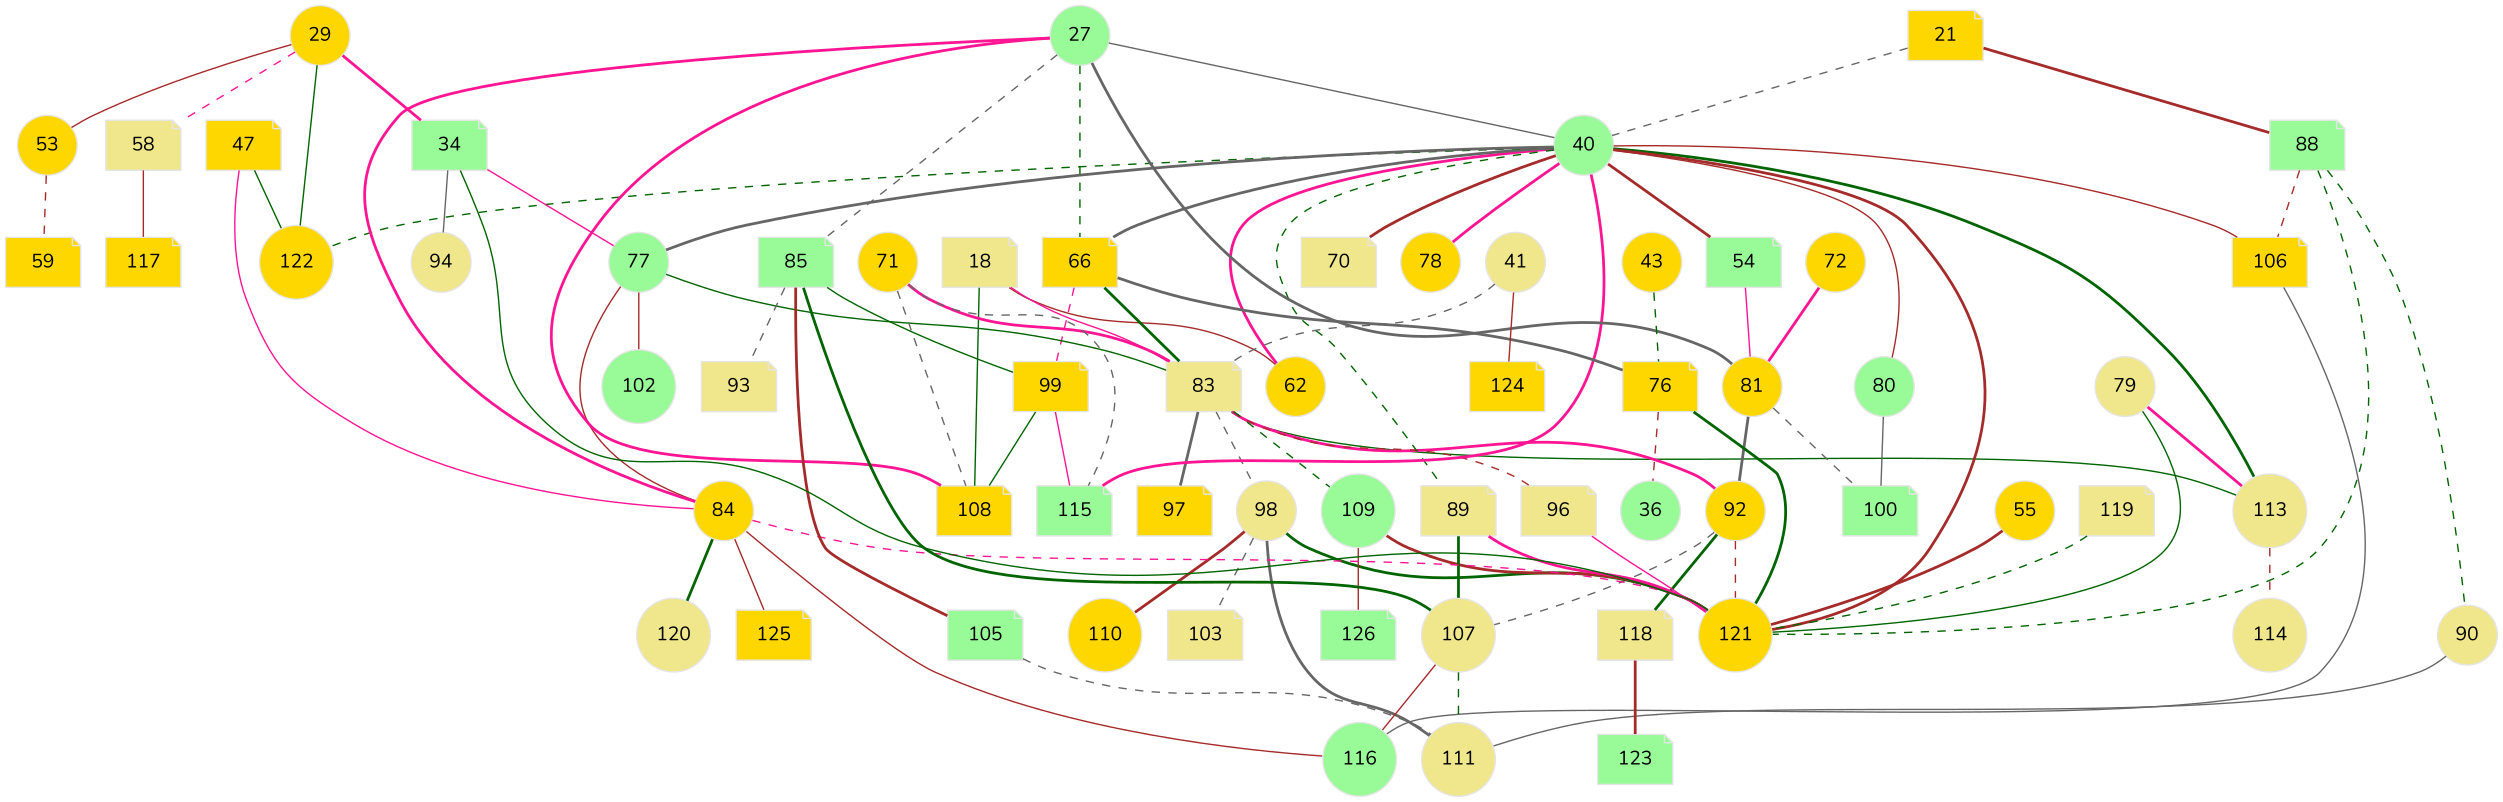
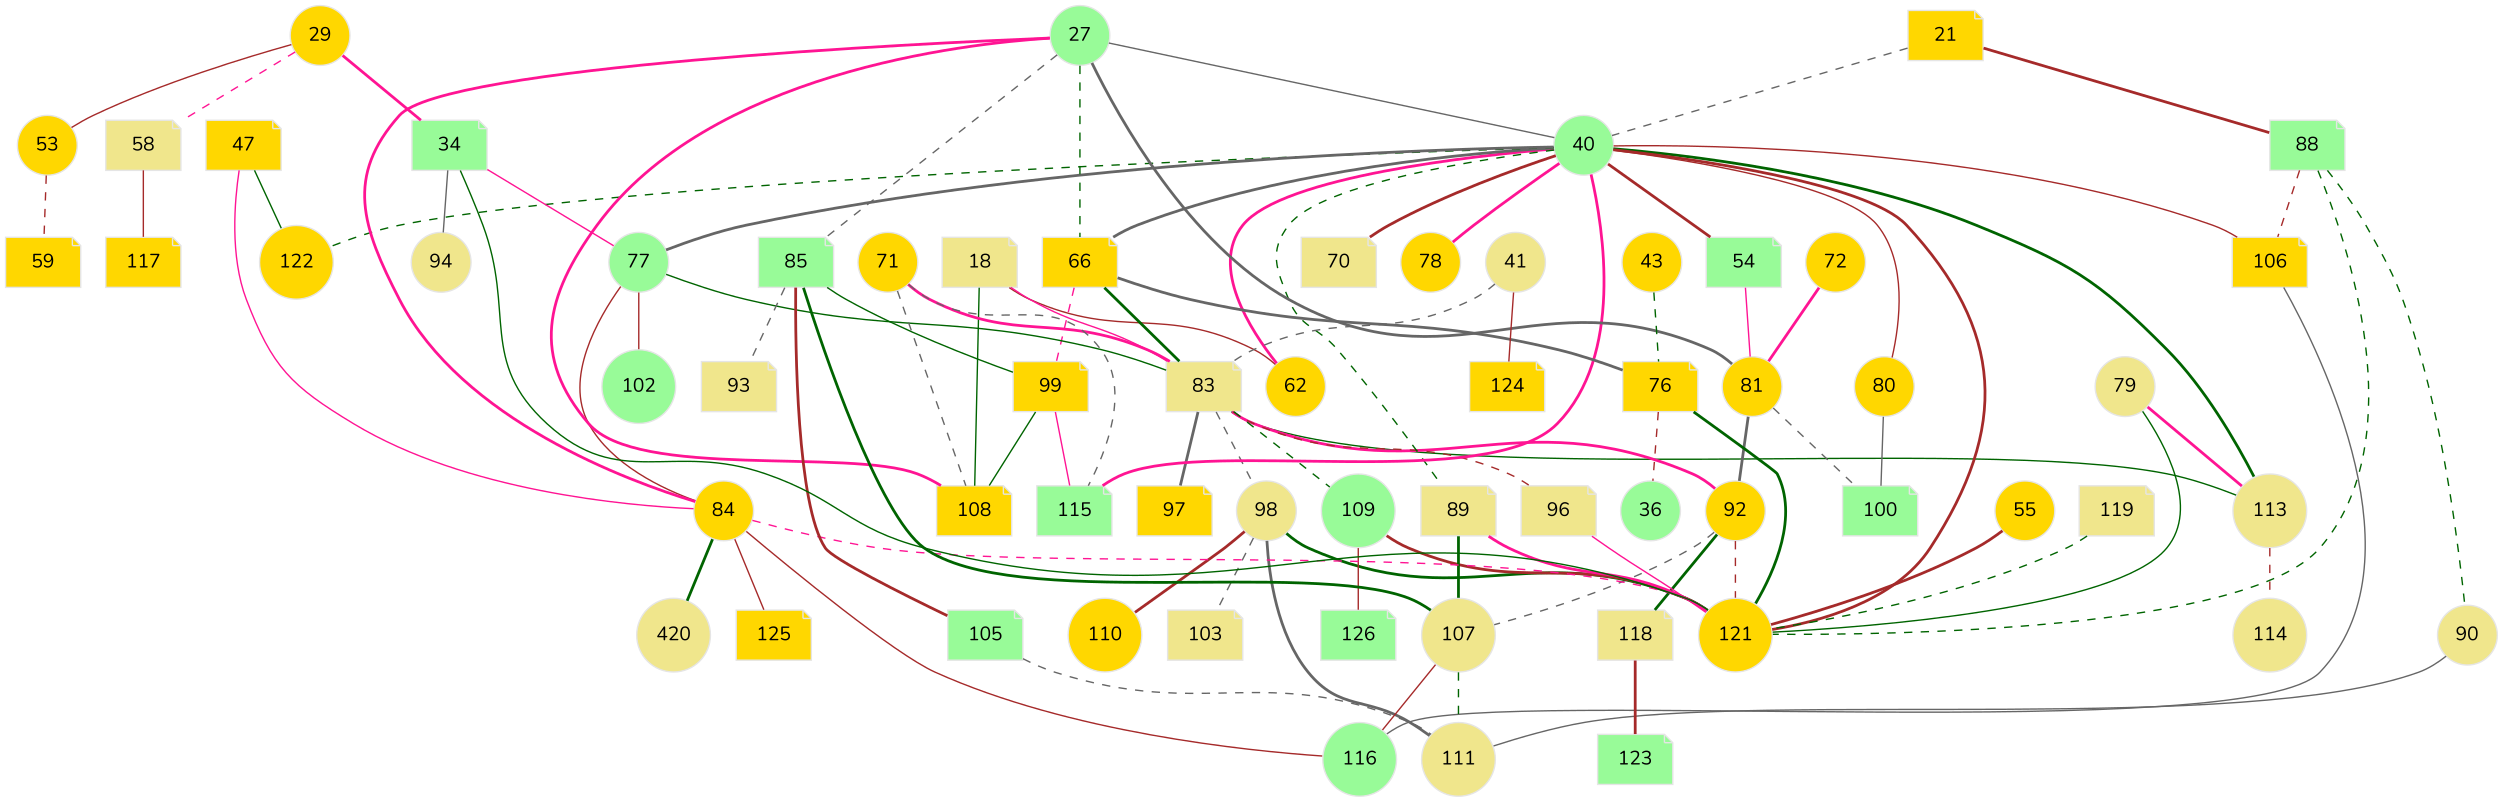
(309, 145) -> none
(1884, 387) -> (1884, 387)
(674, 635) -> (674, 635)
